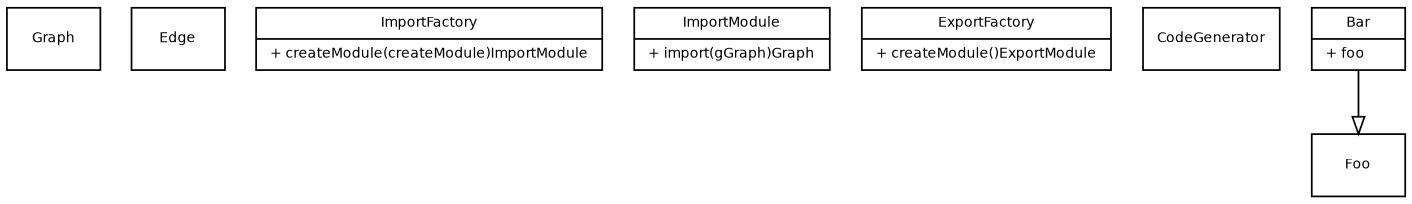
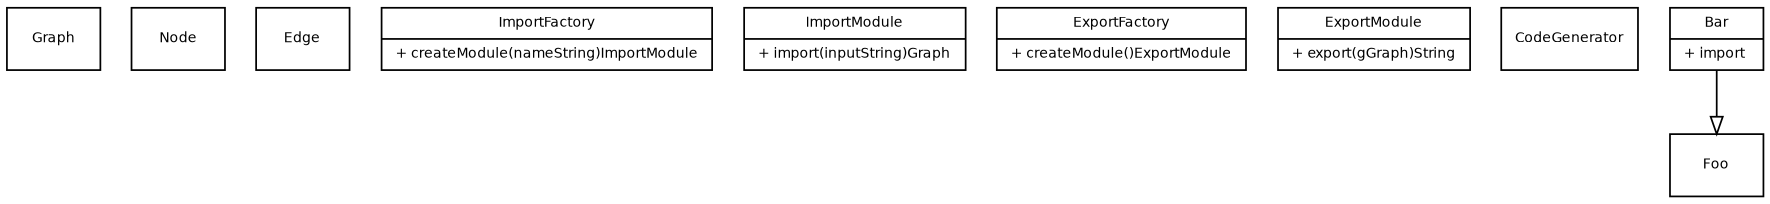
none -> (178, 39)
none -> (1374, 39)
(429, 54) -> (547, 54)
(732, 54) -> (855, 54)
(1346, 54) -> (1715, 54)
